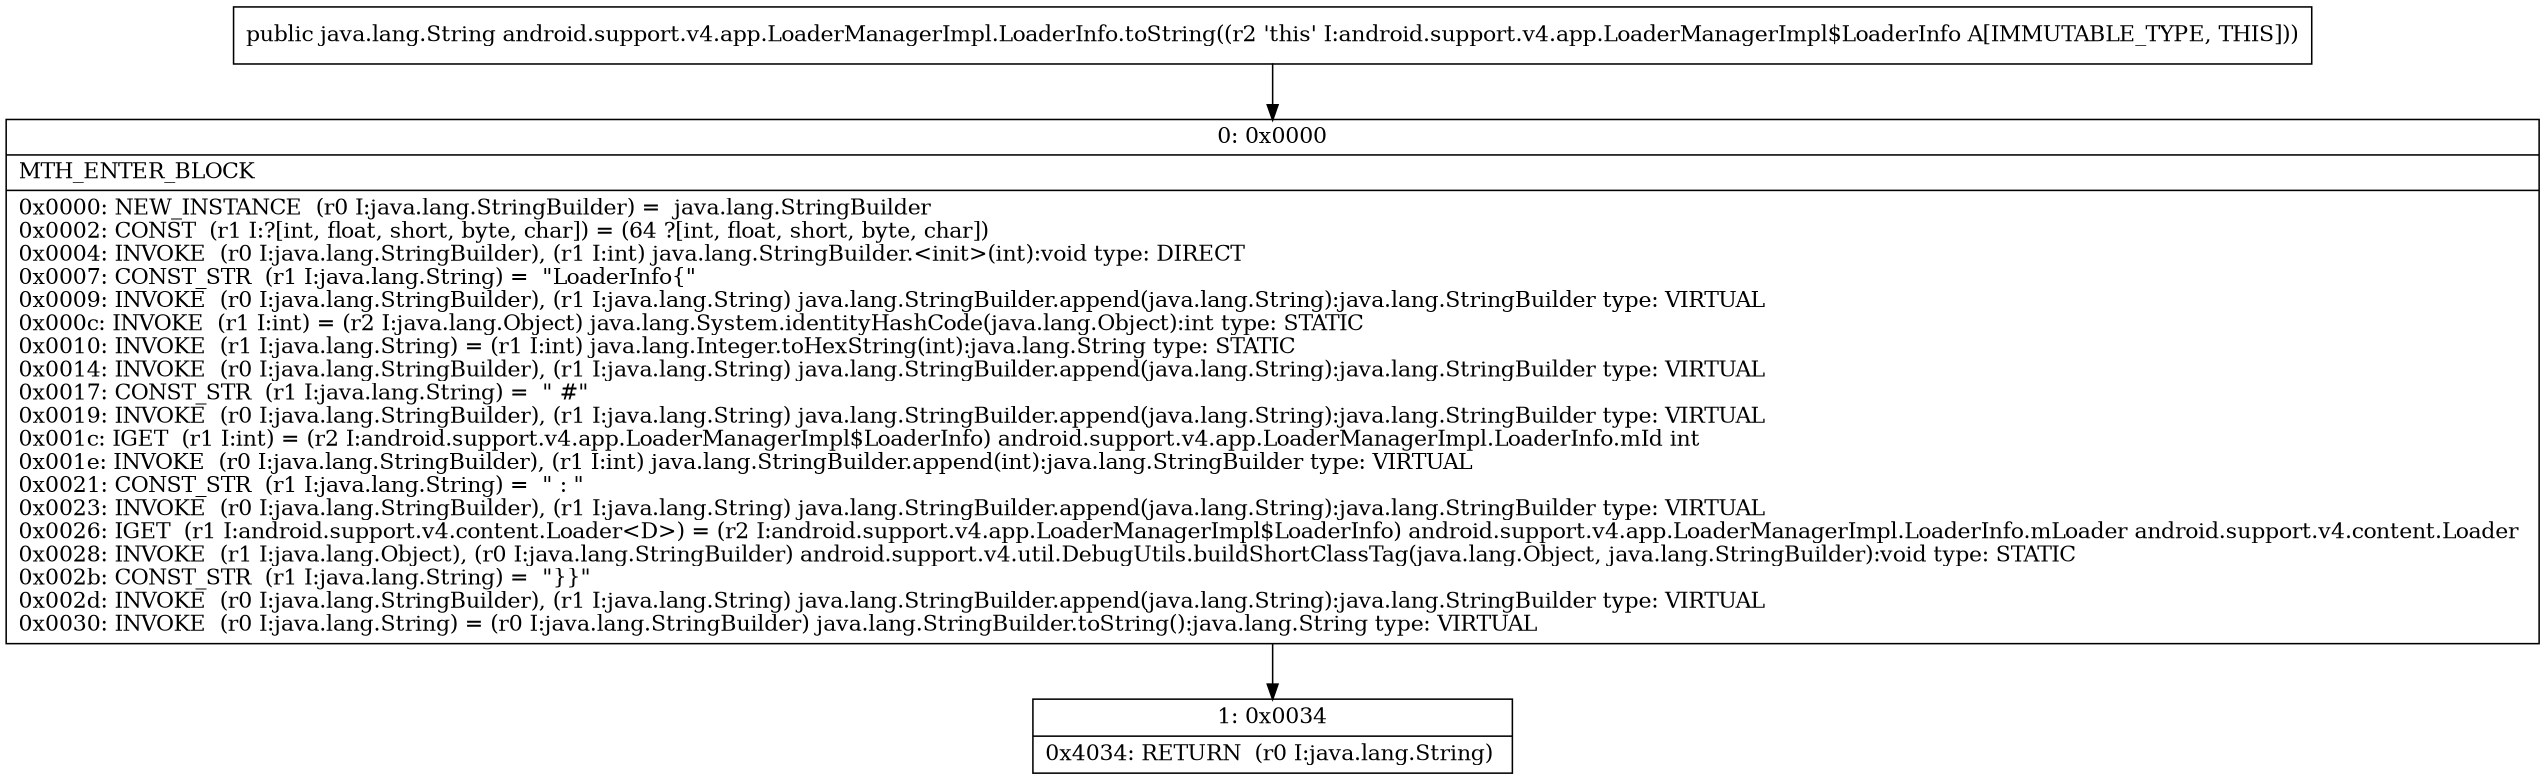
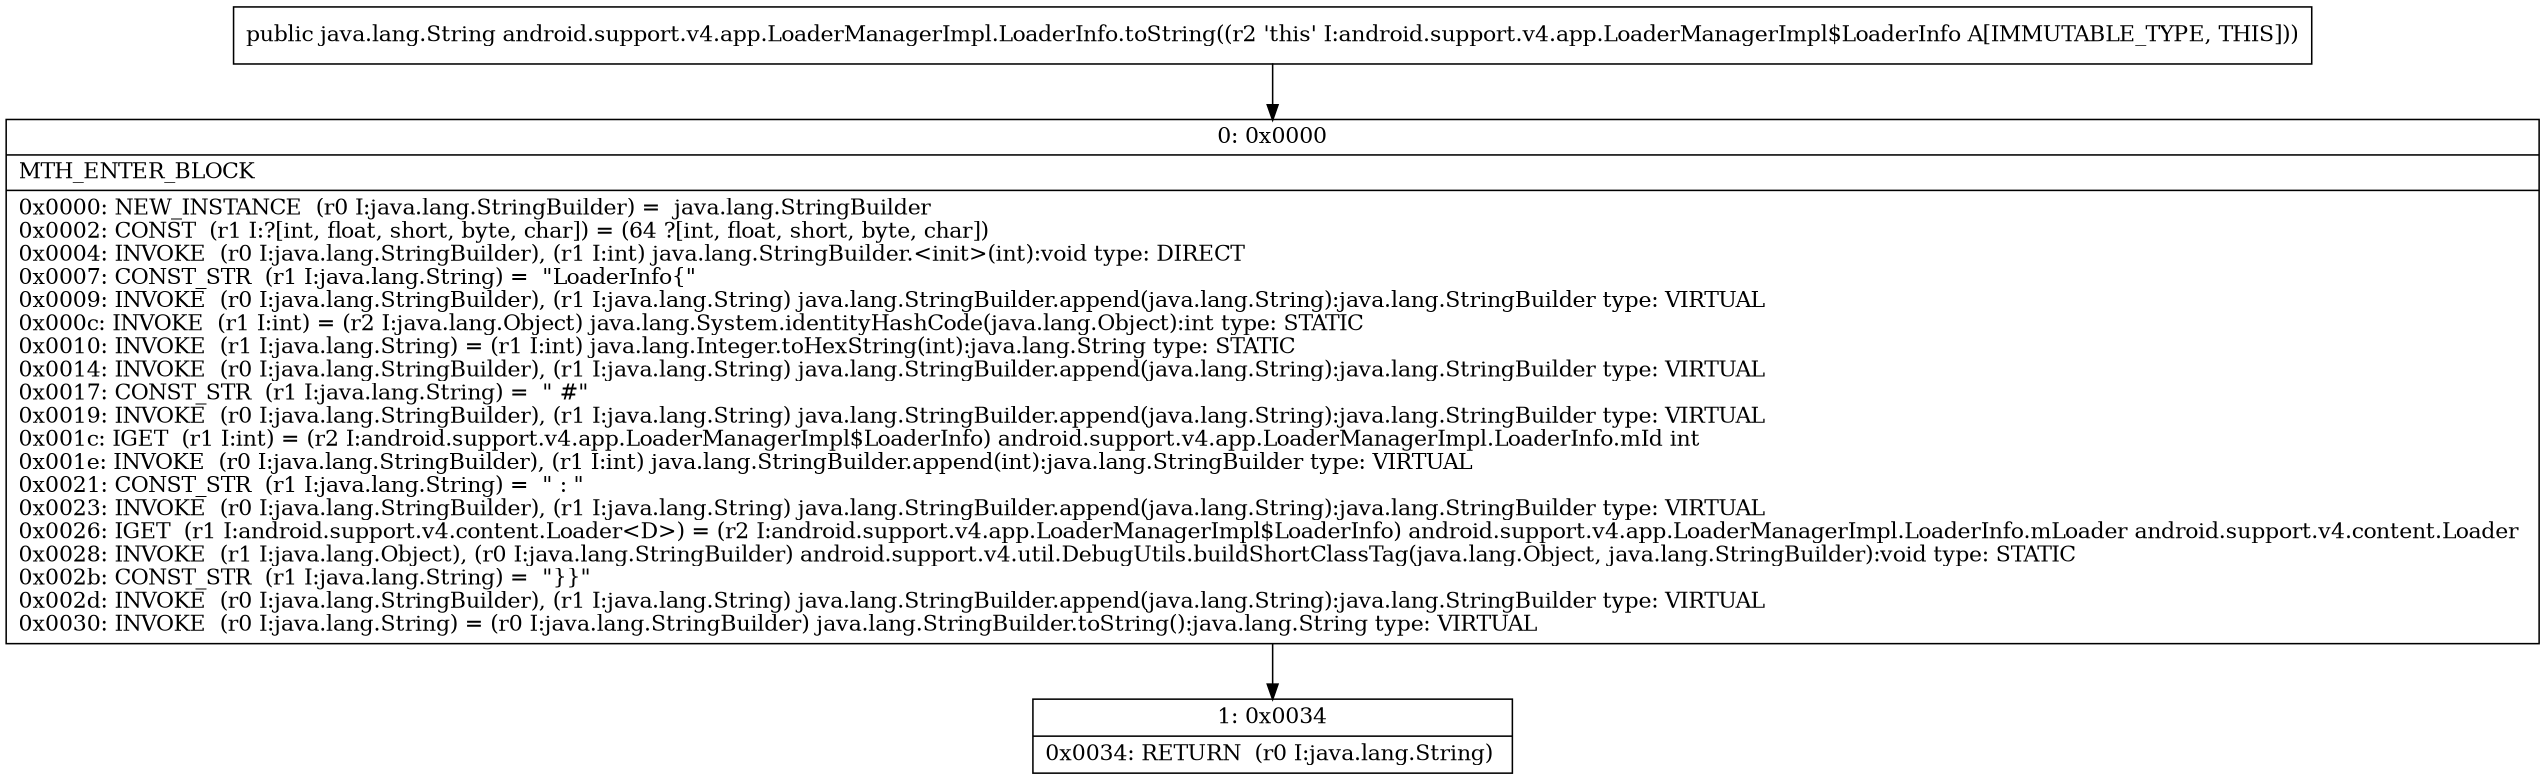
(1273, 754) -> (1273, 754)
